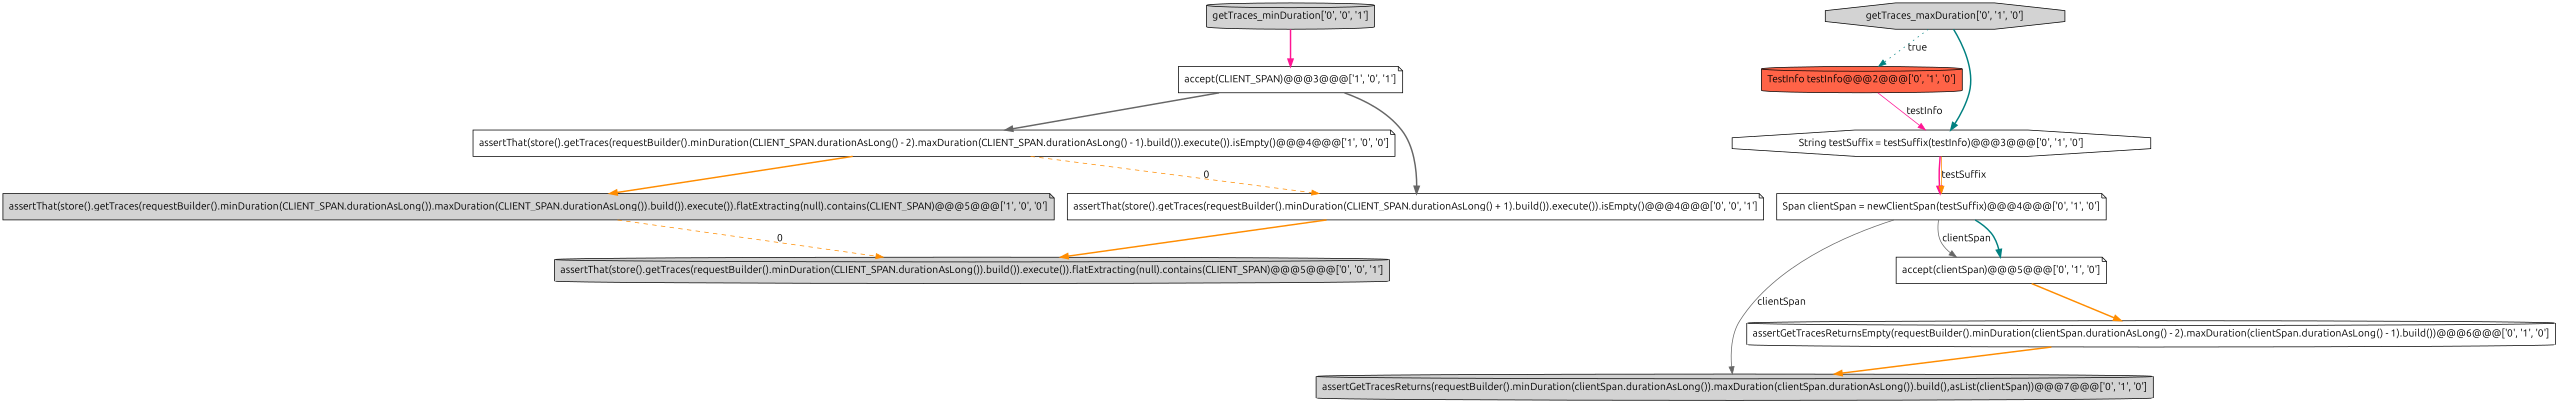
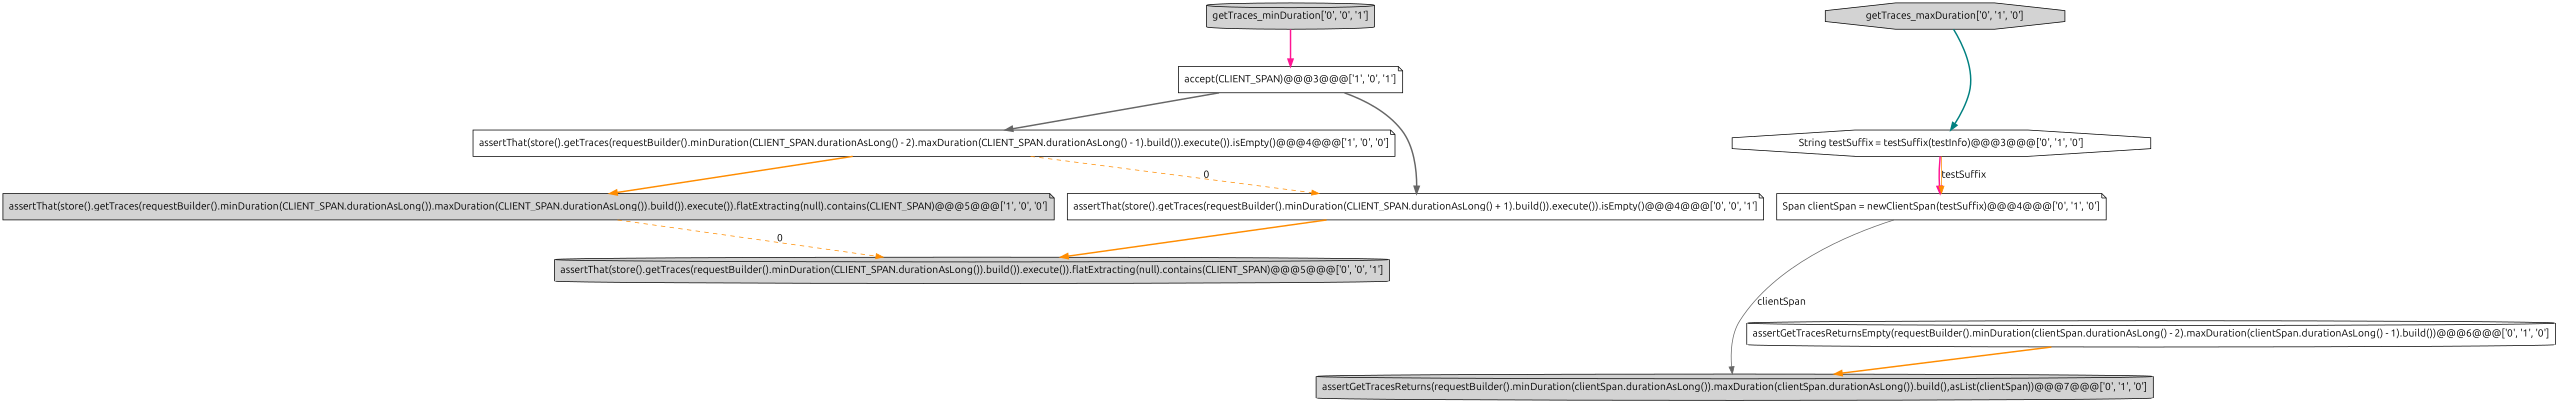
(1862, 80) -> none
(2001, 270) -> none
